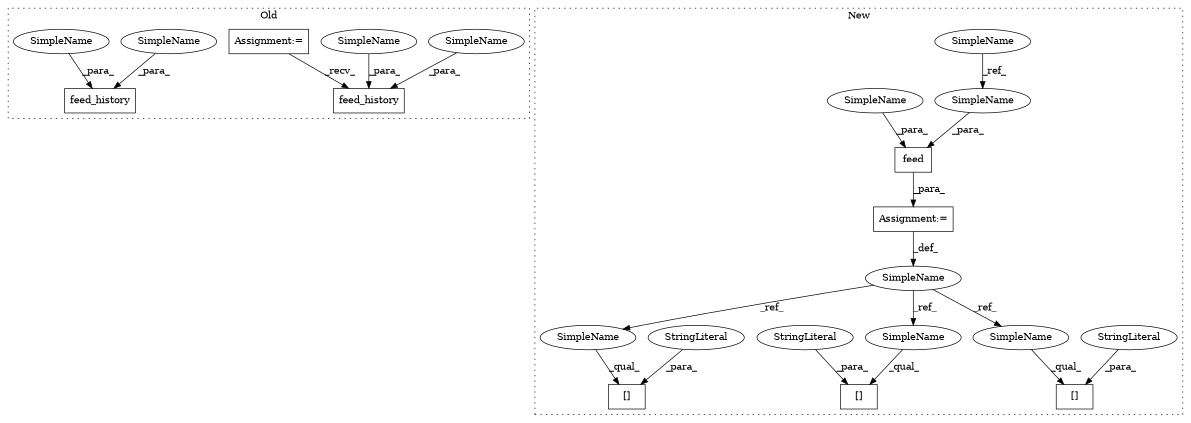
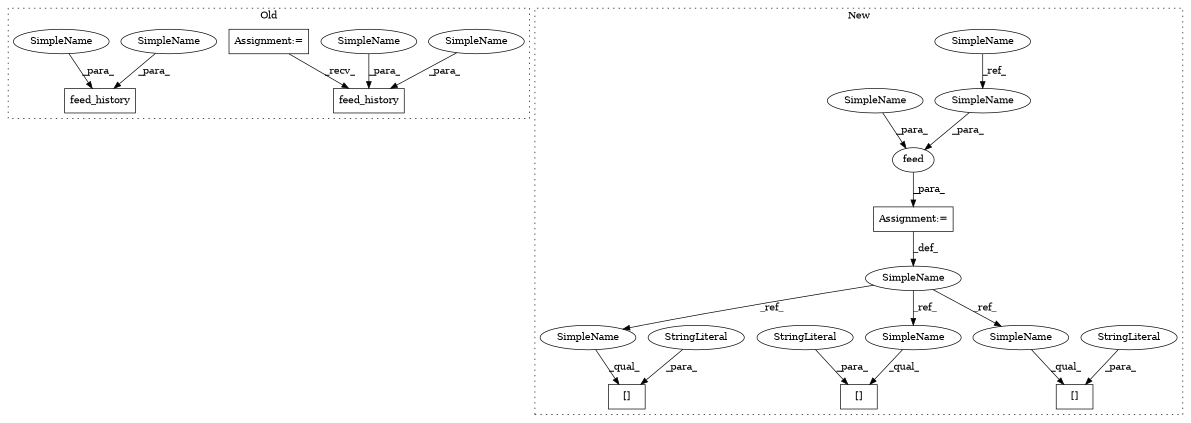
(913, 160) -> (913, 160)
